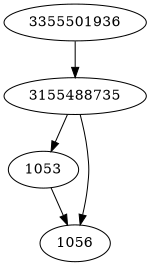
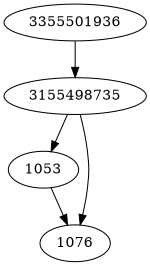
(75, 96) -> (75, 96)
(75, 243) -> (75, 243)
